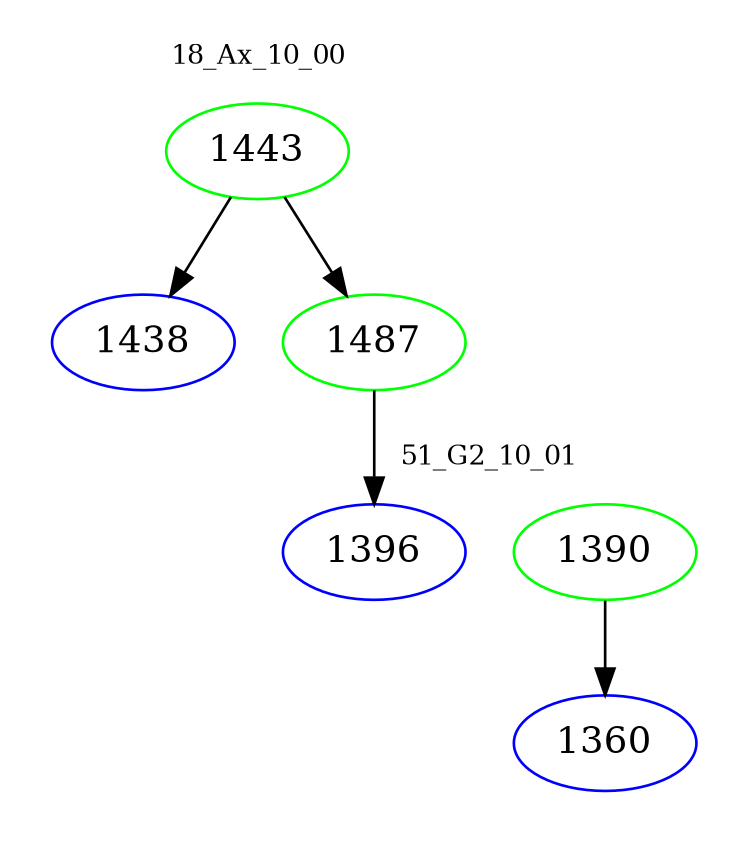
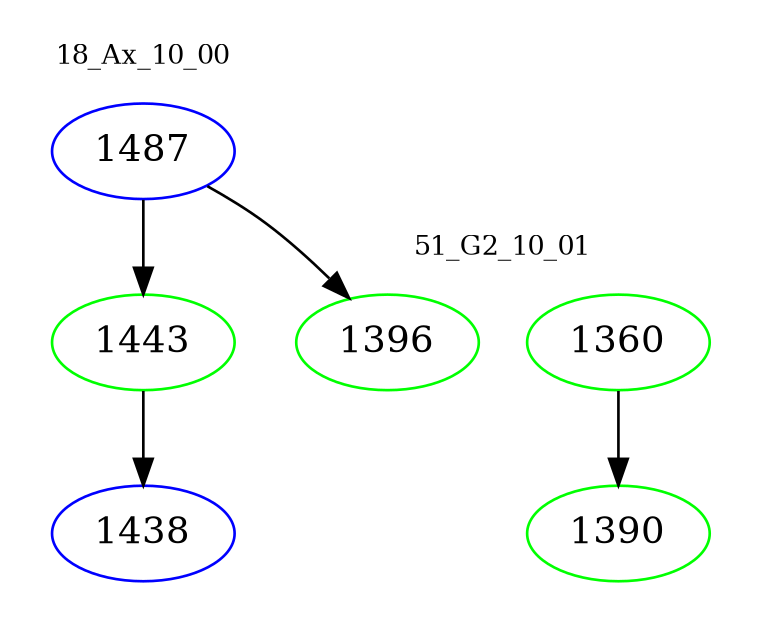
(308, 235) -> (143, 234)
(374, 342) -> (143, 151)
(374, 552) -> (388, 342)
(605, 635) -> (618, 425)
(605, 743) -> (618, 342)
